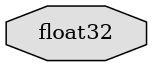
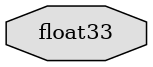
(76, 33) -> (76, 33)
